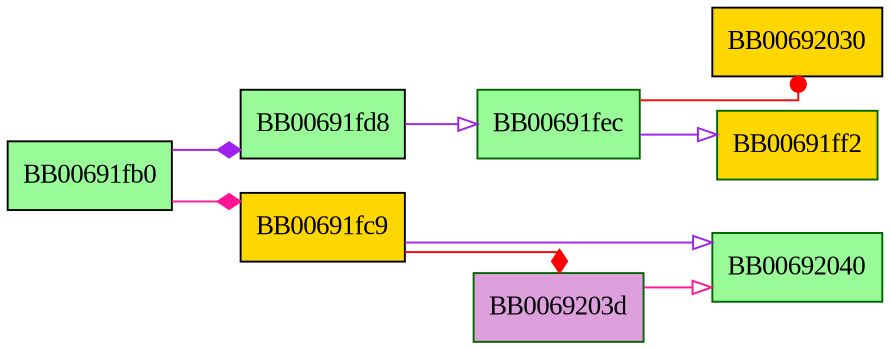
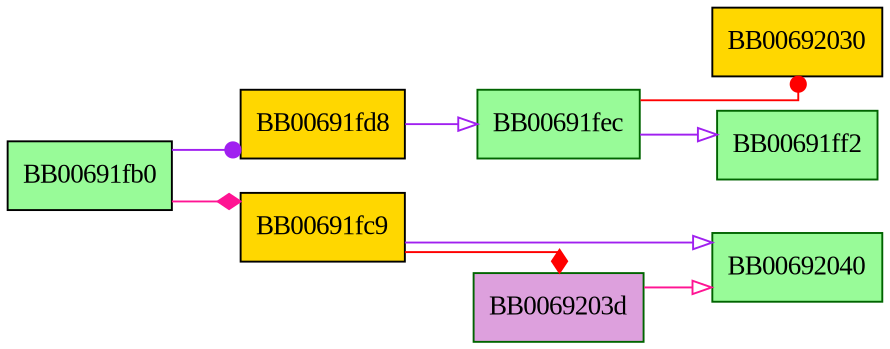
(323, 124) -> (323, 124)
(797, 145) -> (797, 145)
(199, 150) -> (199, 150)
